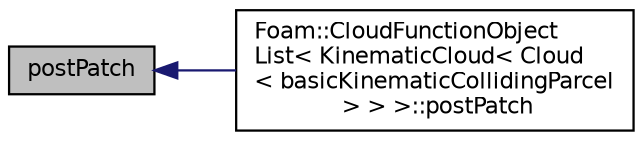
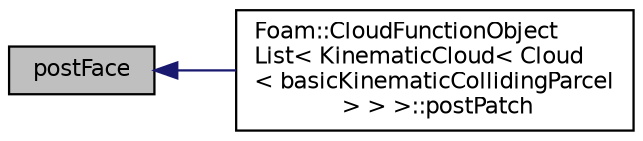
(82, 70) -> (82, 70)
